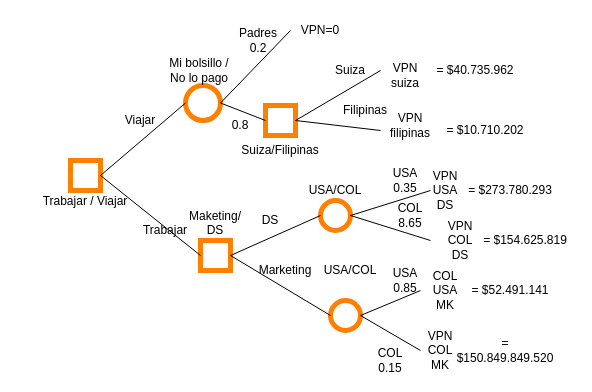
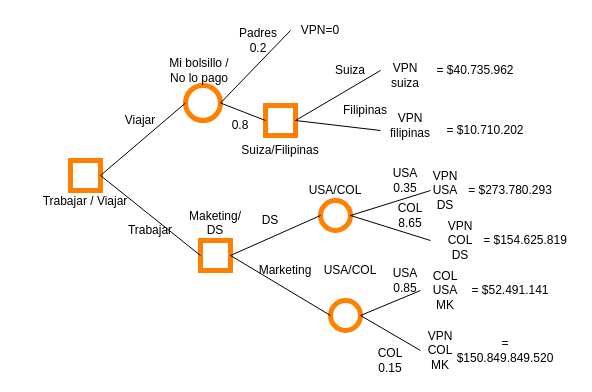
(166, 231) -> (151, 231)
